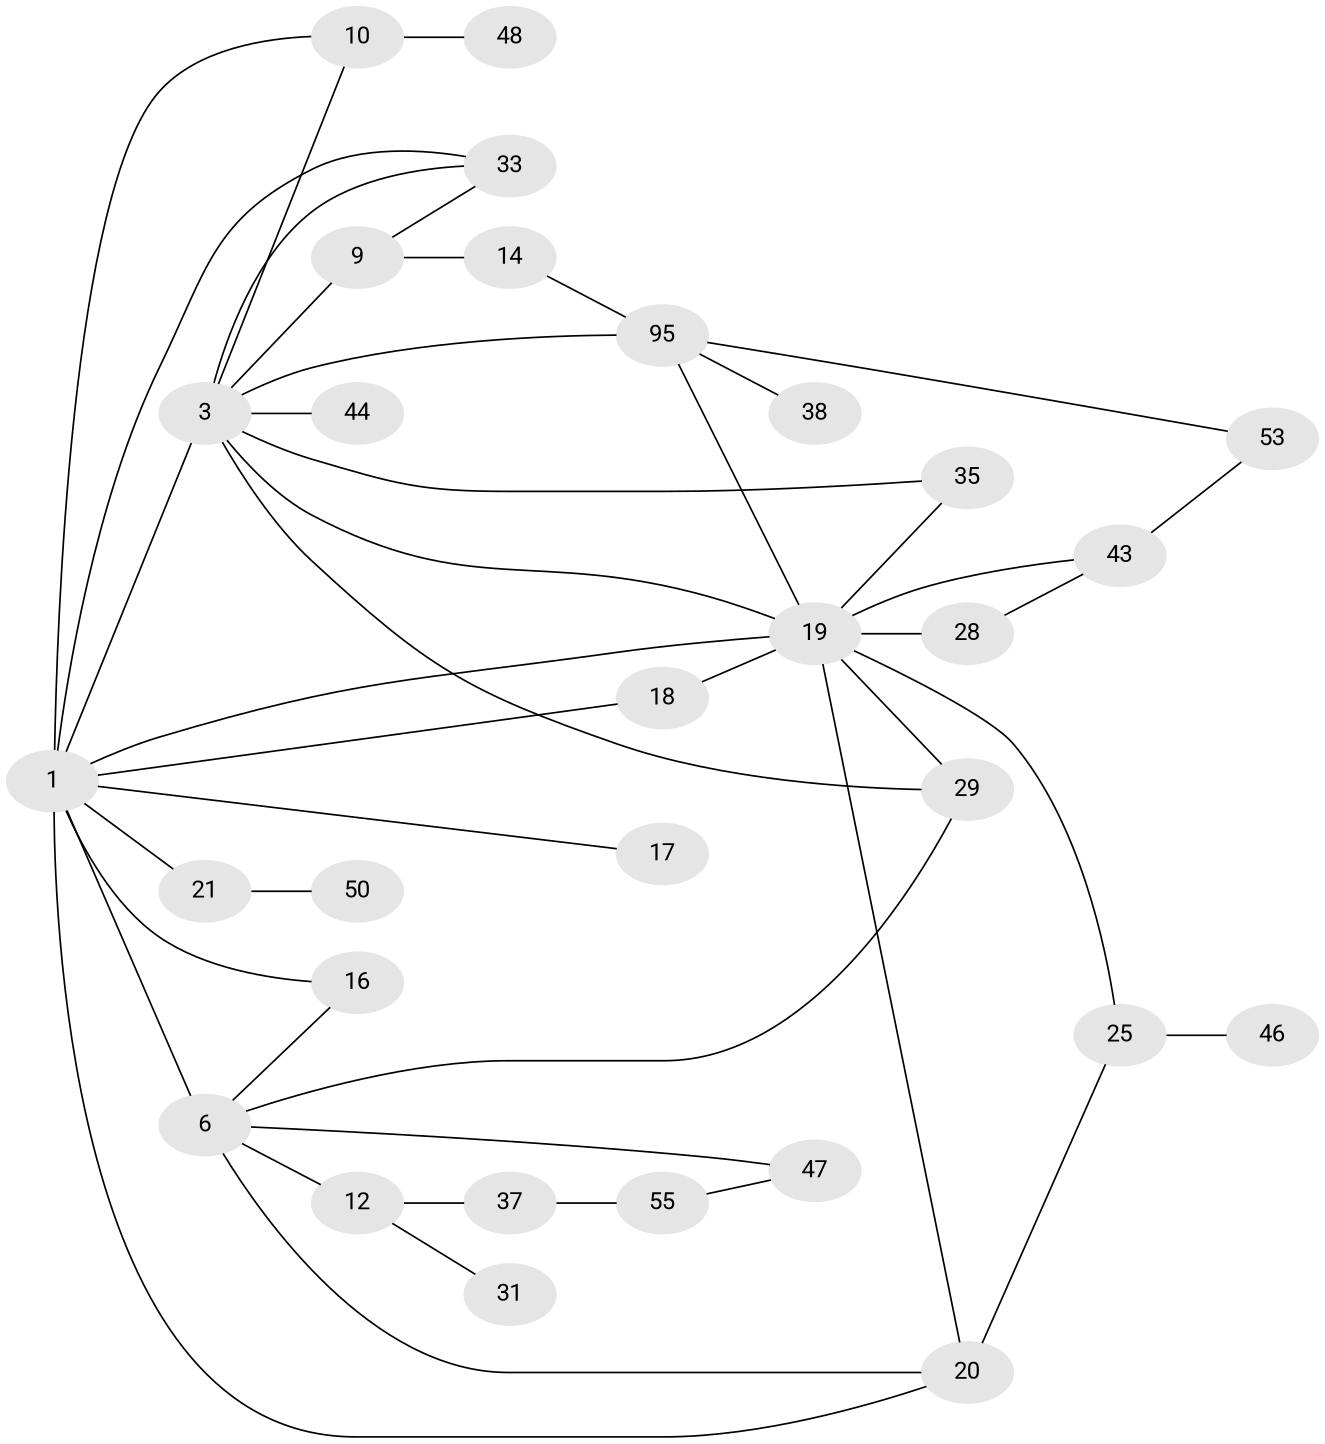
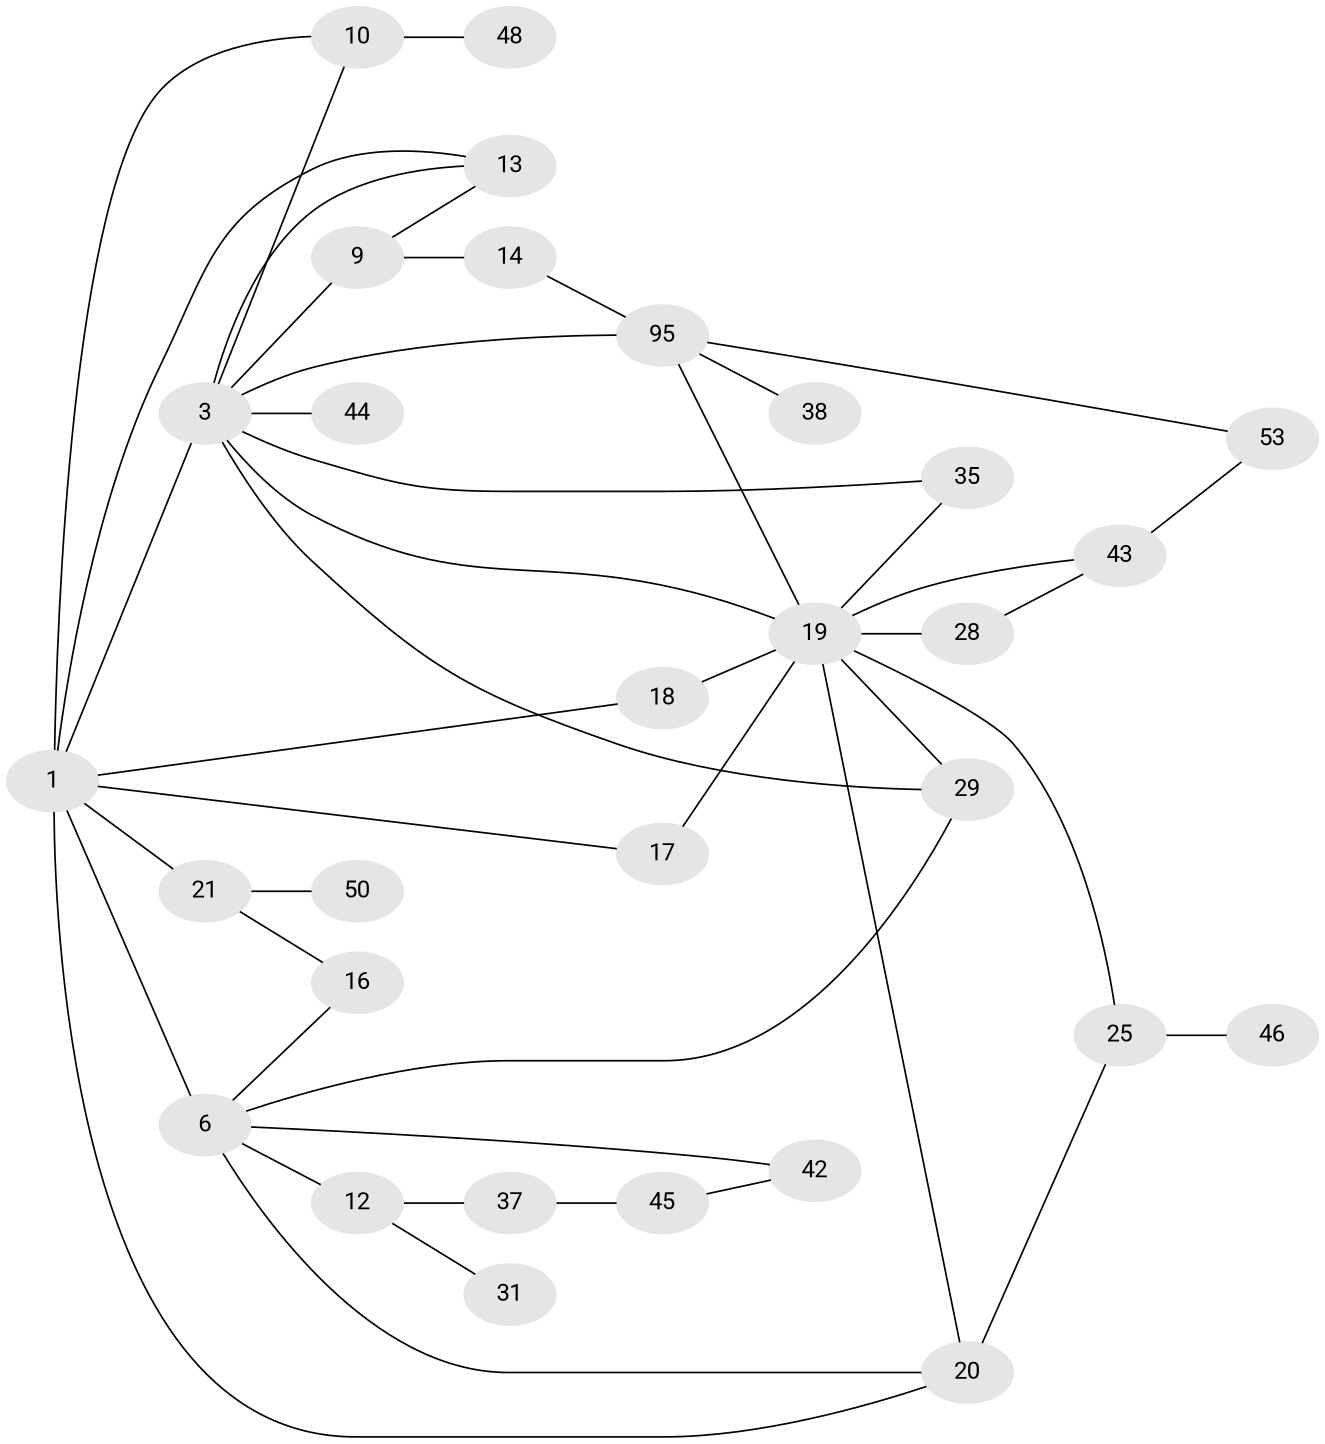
(510, 166) -> (510, 166)
(425, 677) -> (739, 744)
(160, 937) -> (281, 937)
(815, 1171) -> (815, 1171)
(663, 1203) -> (663, 1203)
